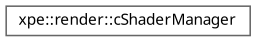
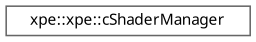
(128, 21) -> (128, 21)
